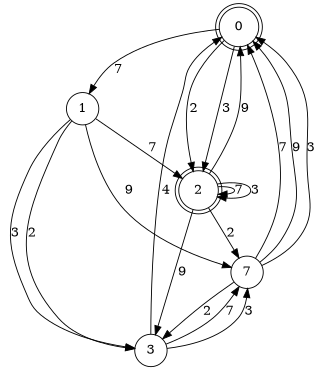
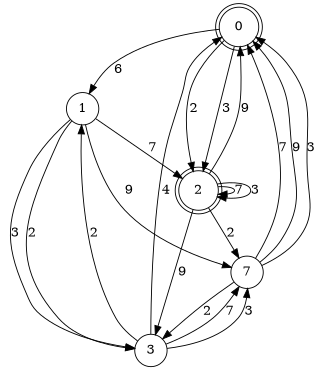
(119, 70) -> (119, 70)
none -> (90, 244)
